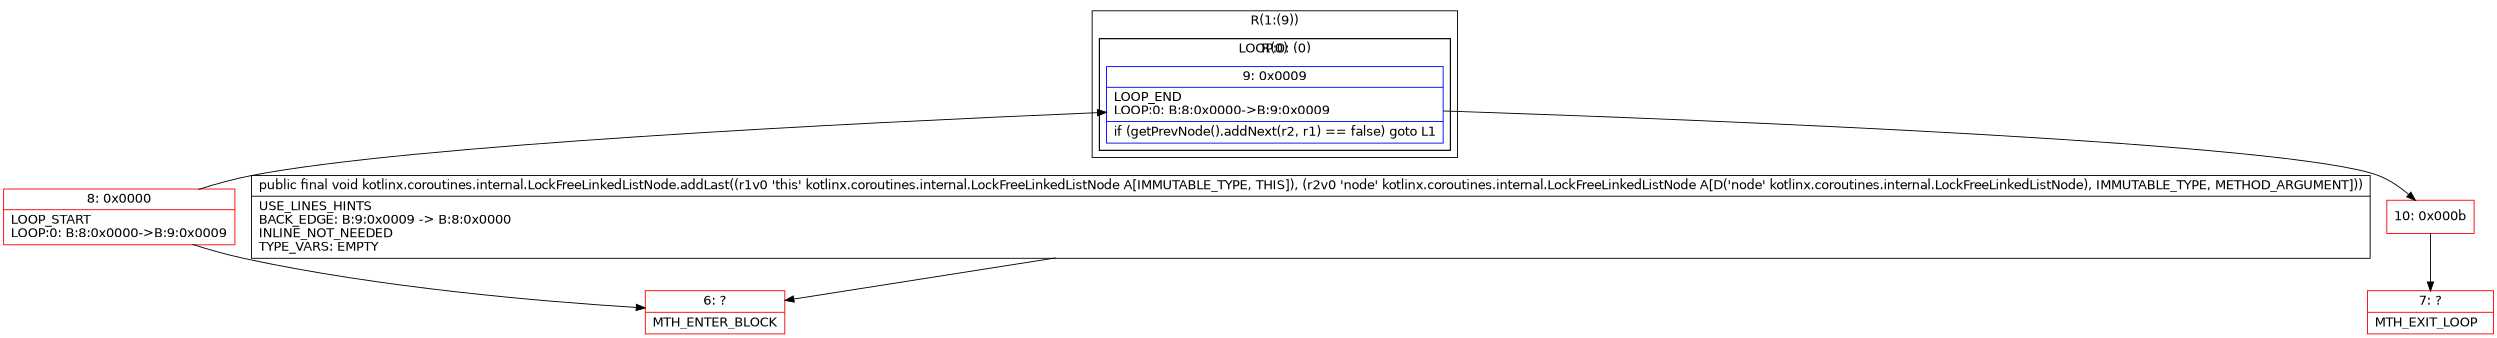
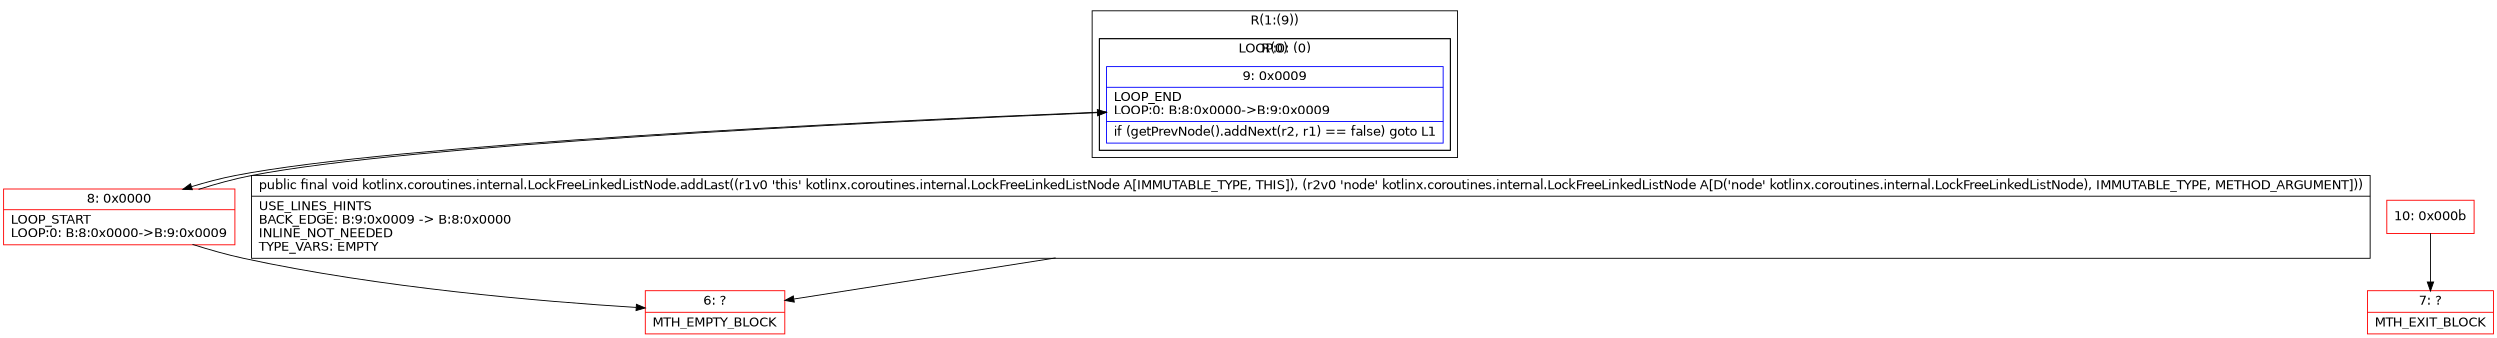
(1930, 132) -> (648, 135)
(715, 323) -> (715, 323)
(2426, 323) -> (2430, 323)
